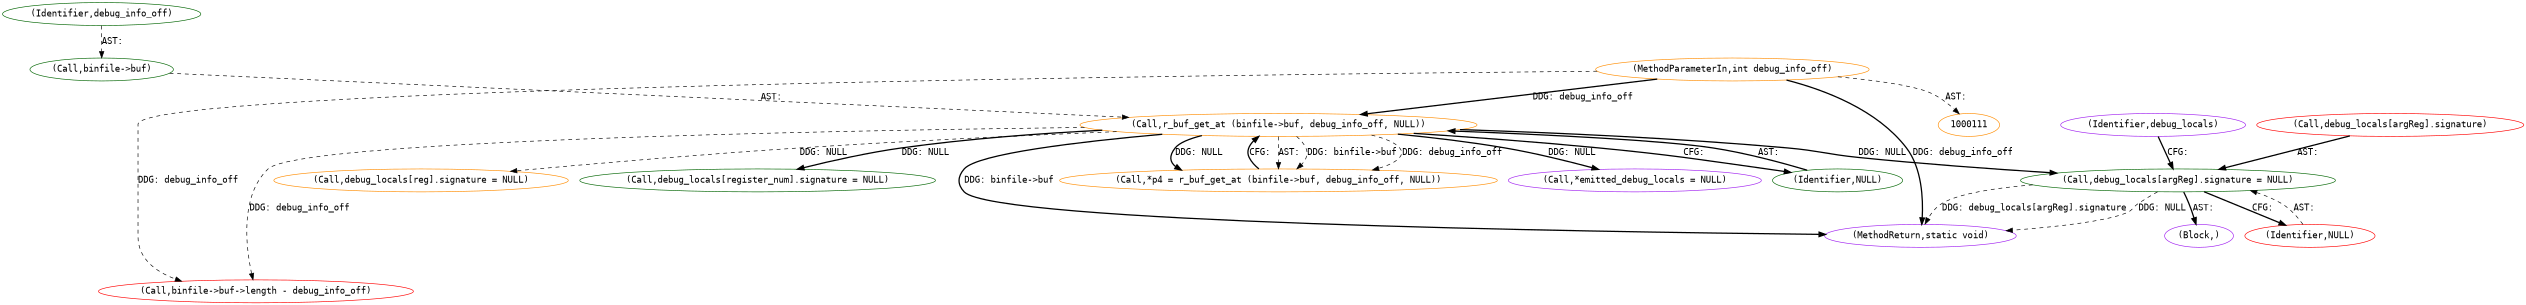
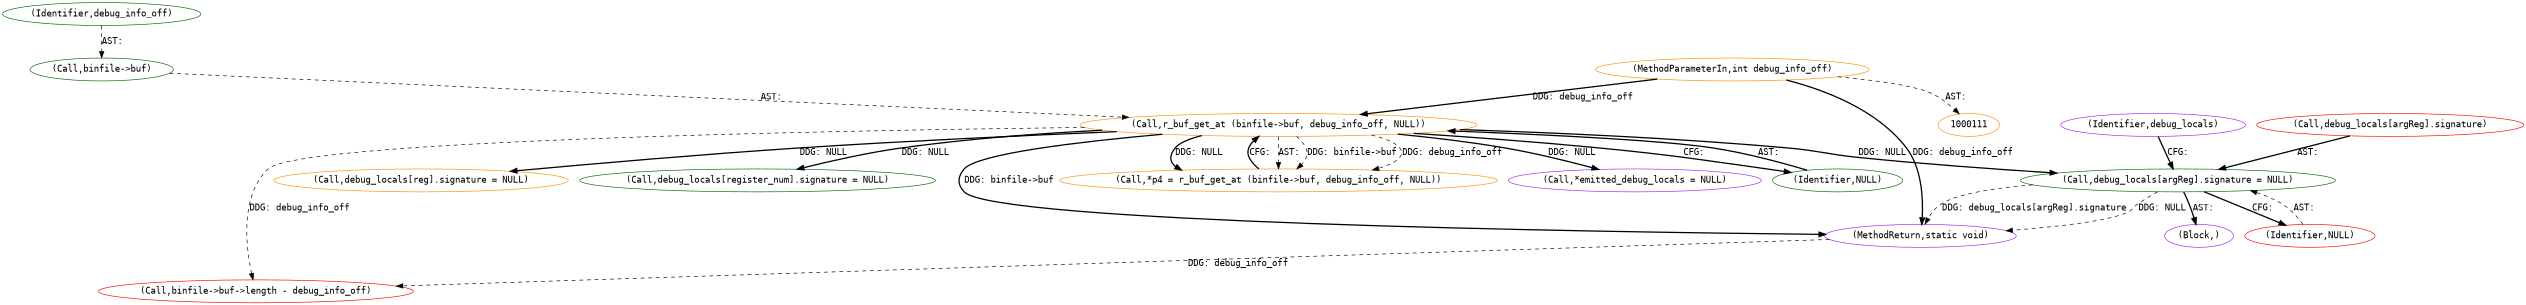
(780, 84) -> (1116, 263)
(816, 147) -> (816, 147)
